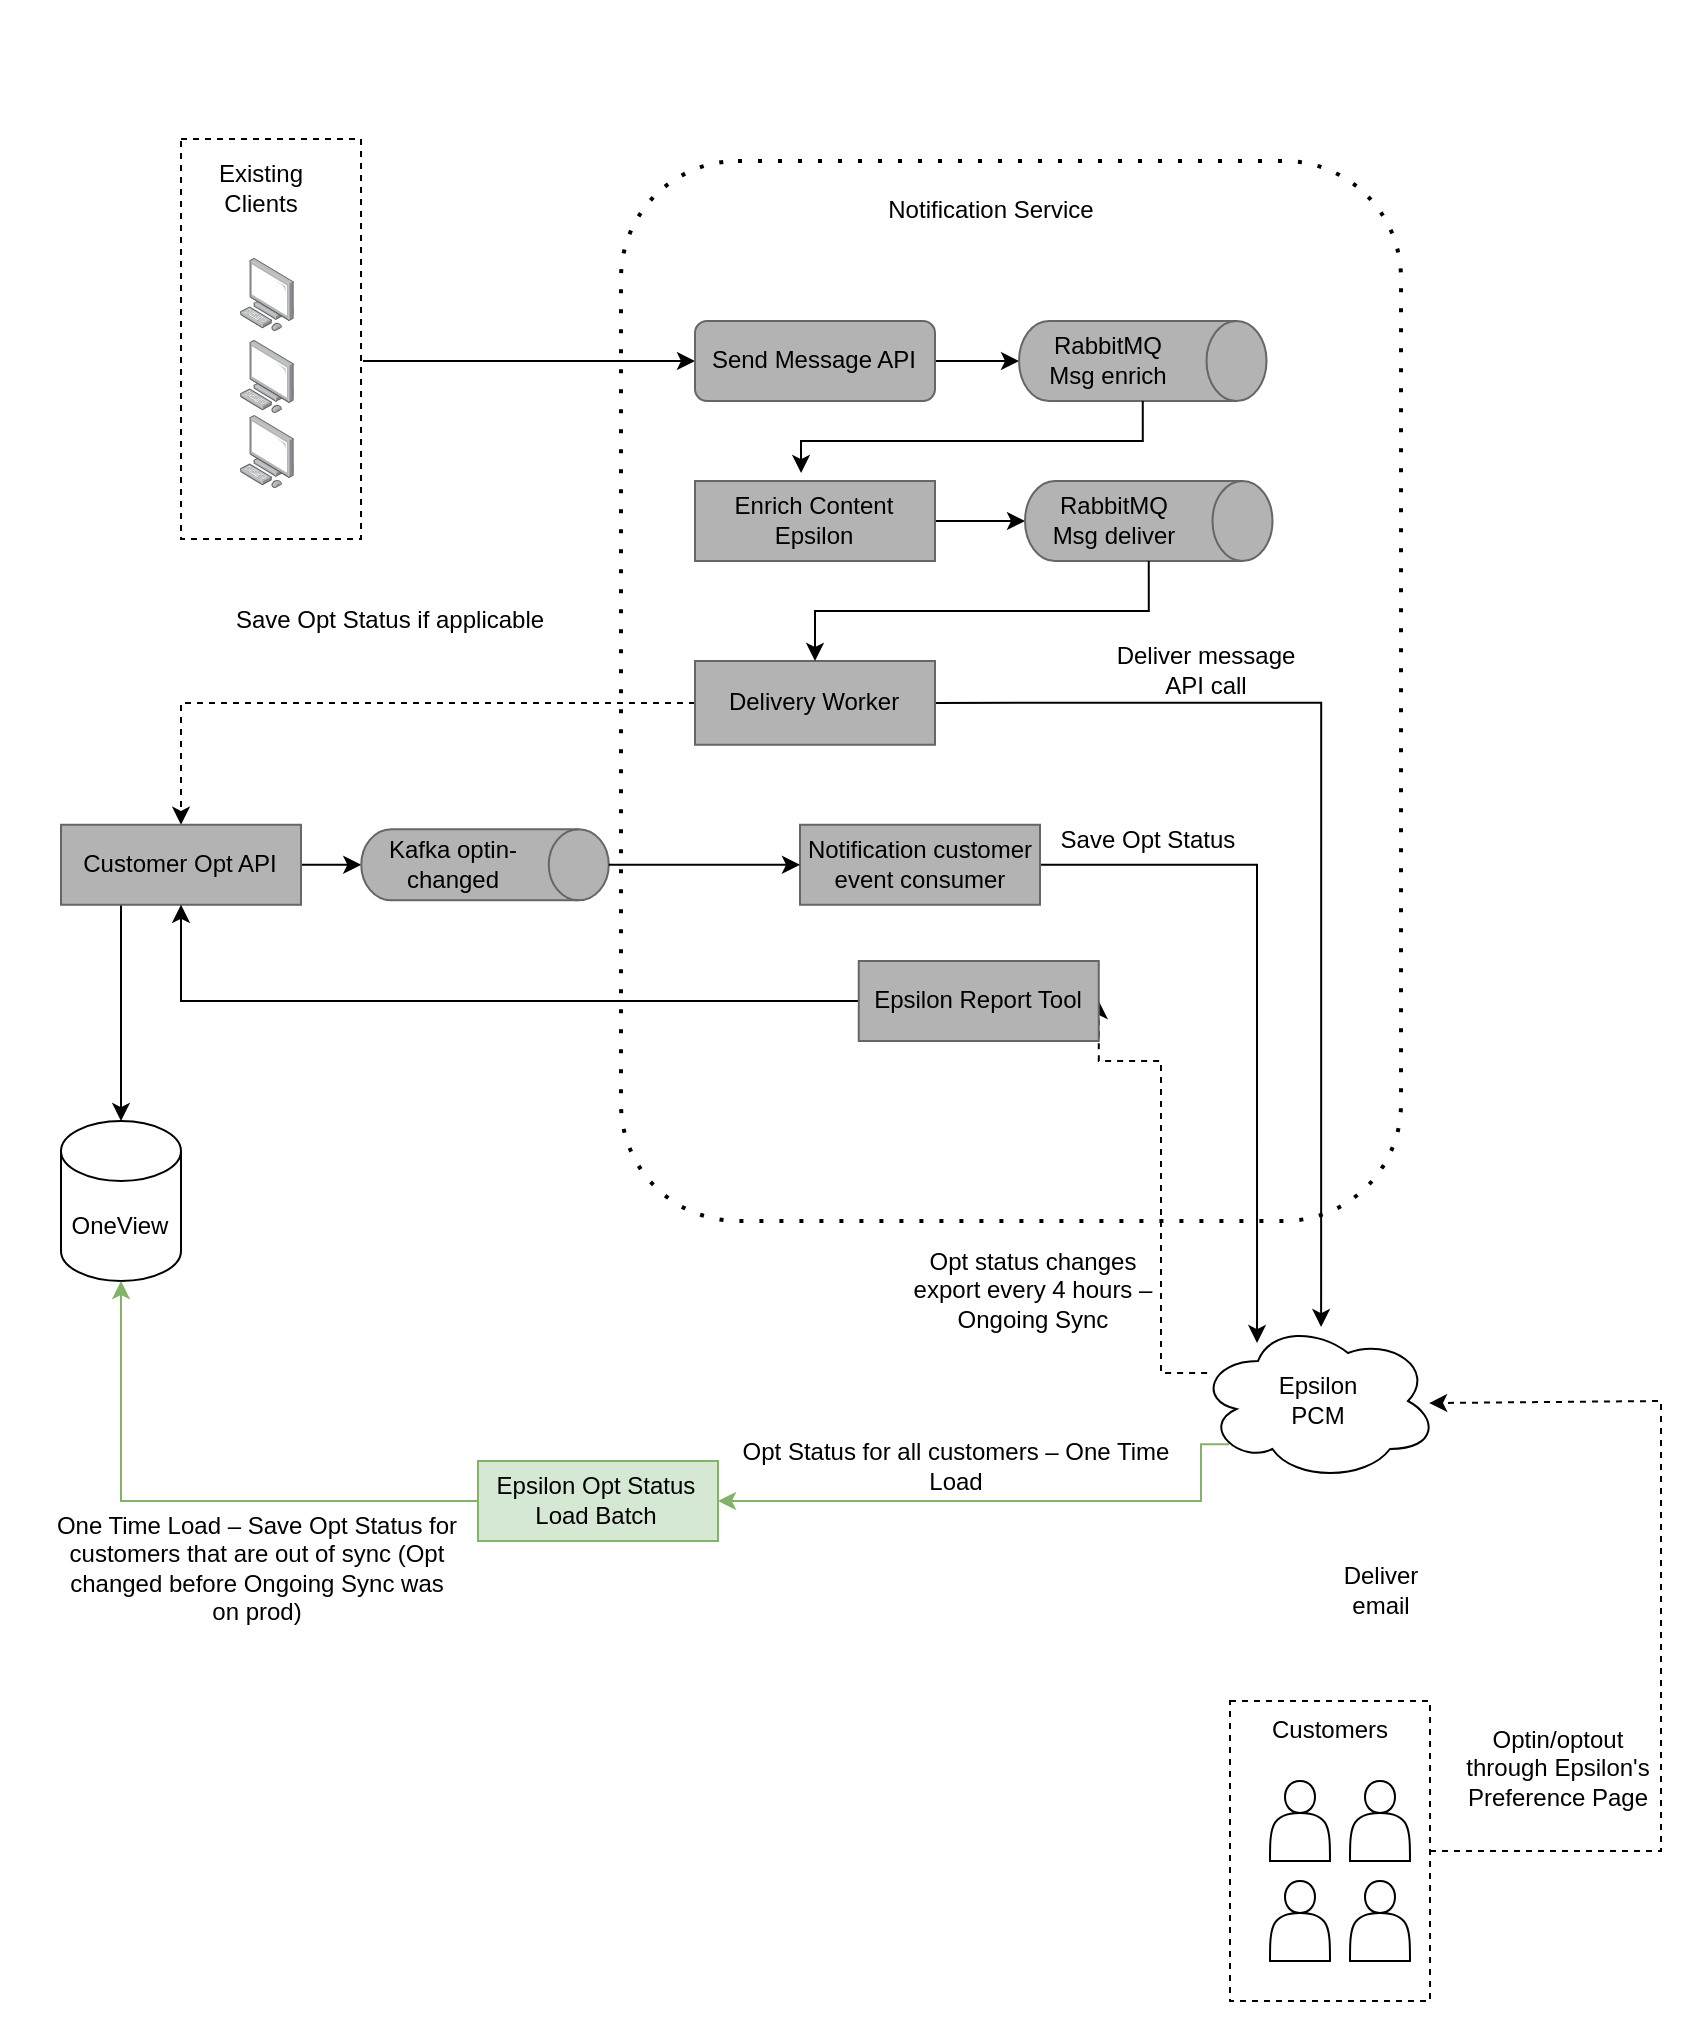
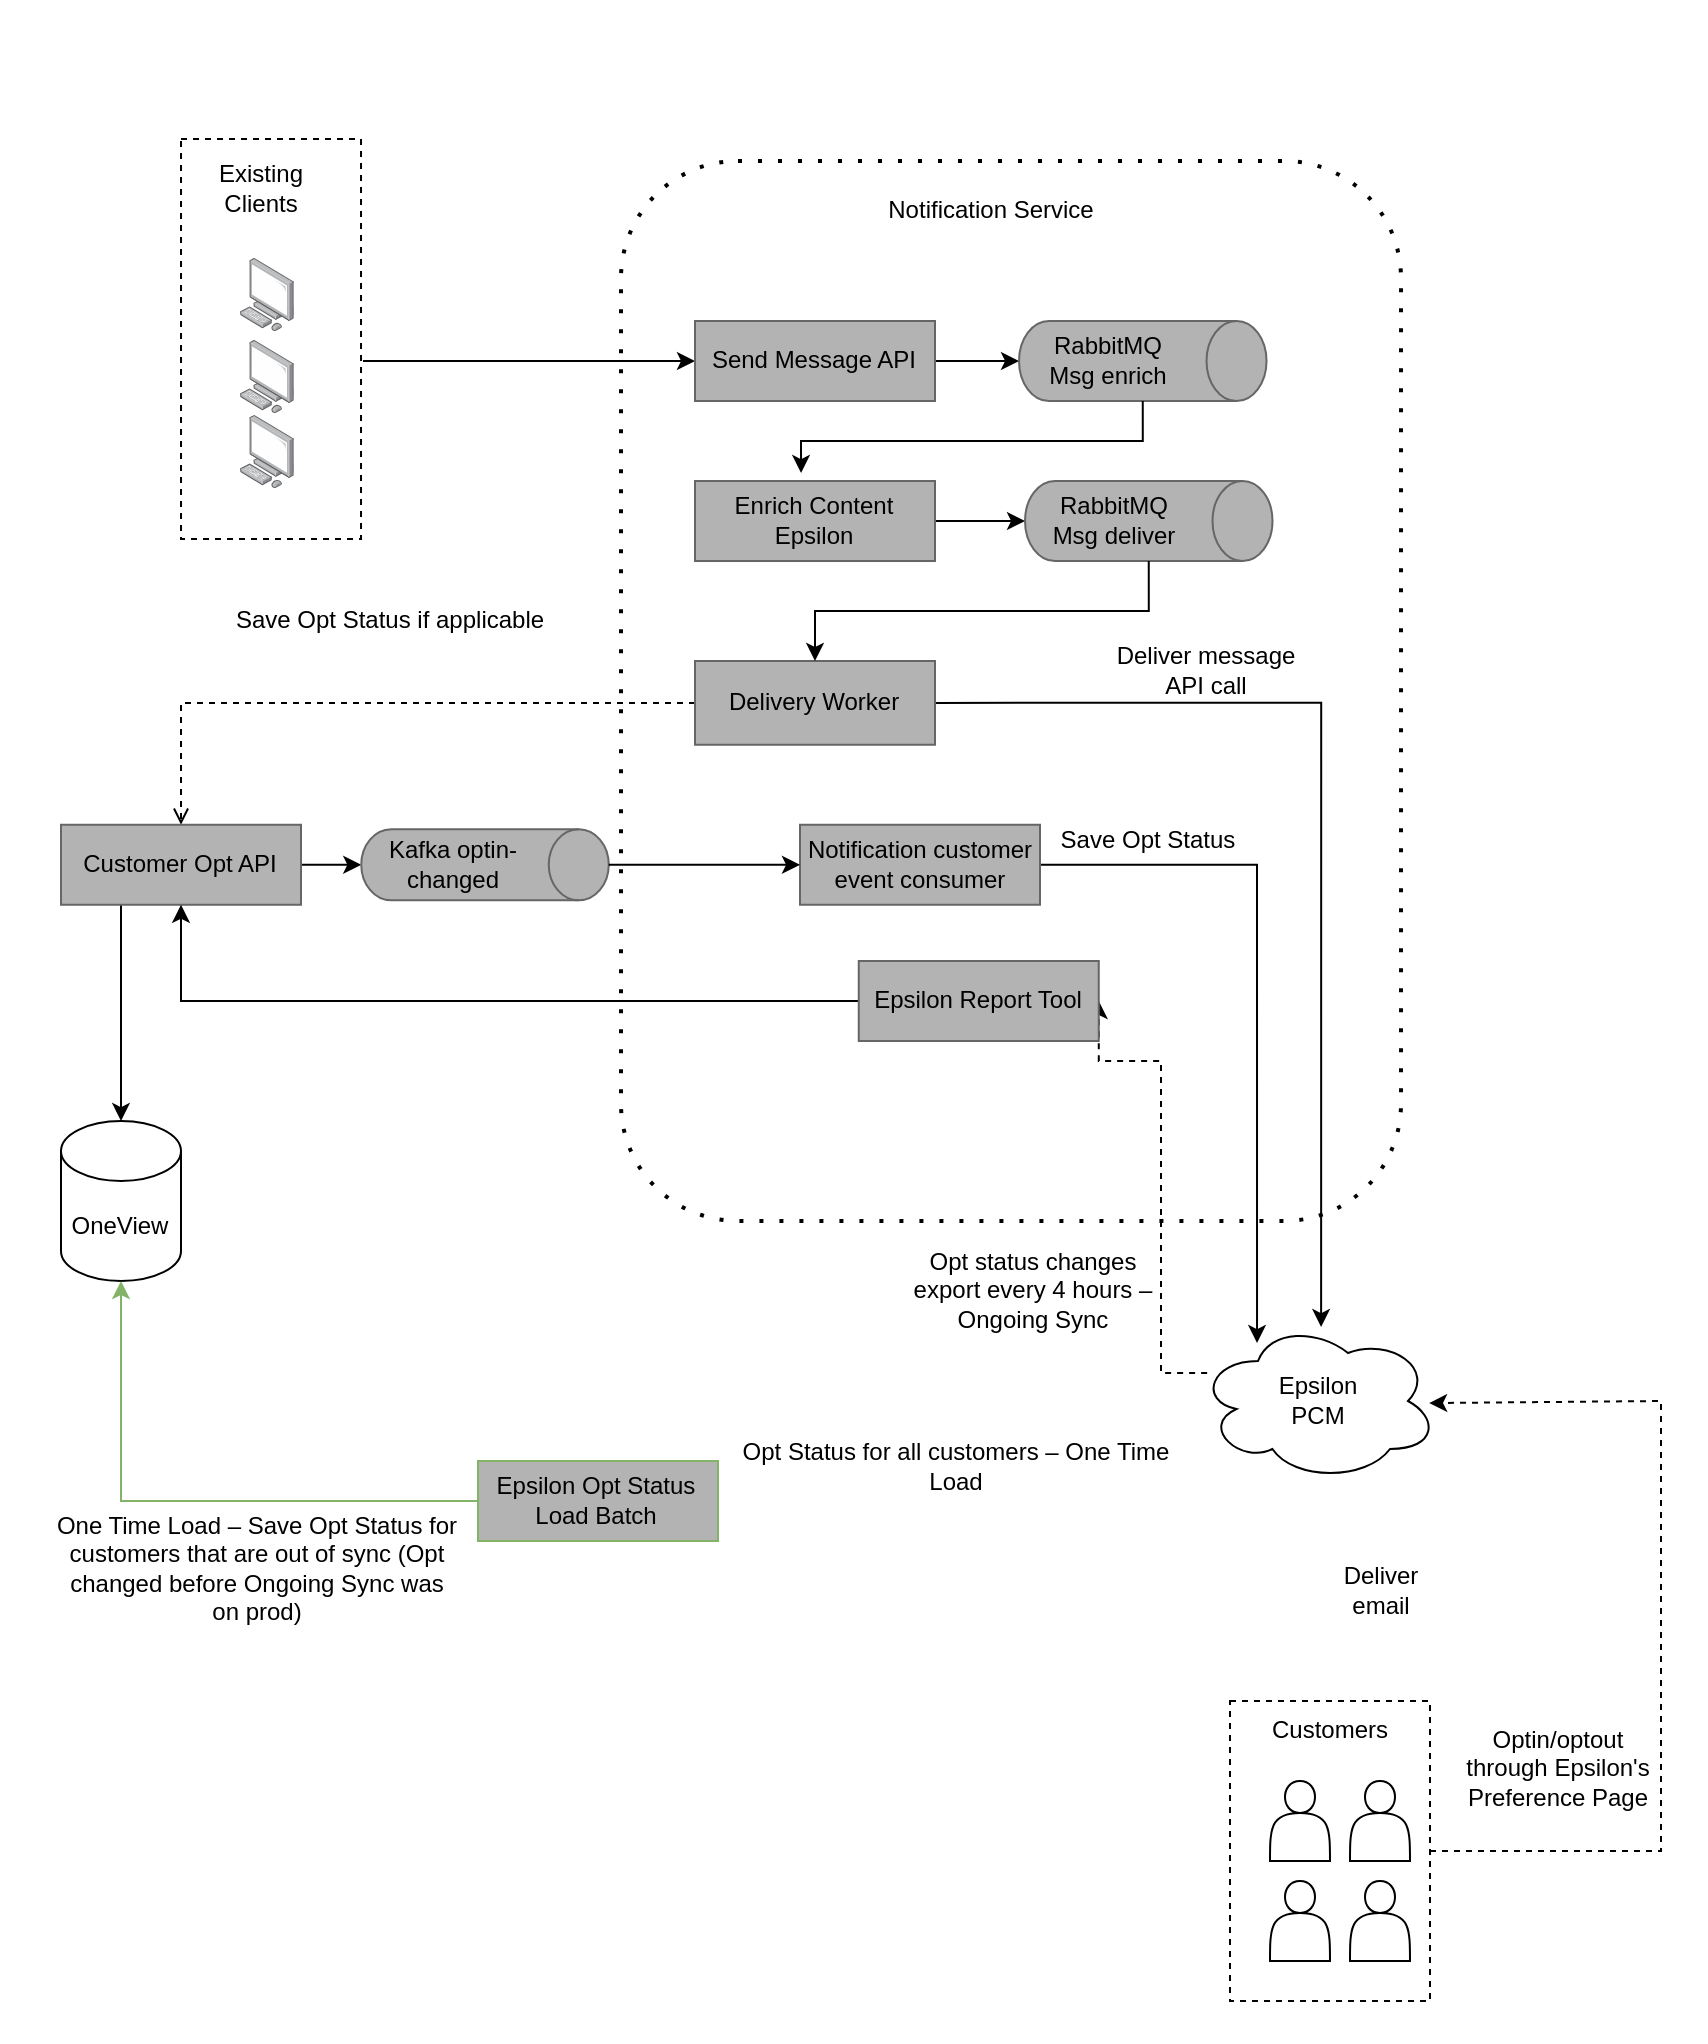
(815, 361) -> (815, 361)
(181, 810) -> (181, 813)
(598, 1501) -> (598, 1501)
(1008, 1501) -> none
